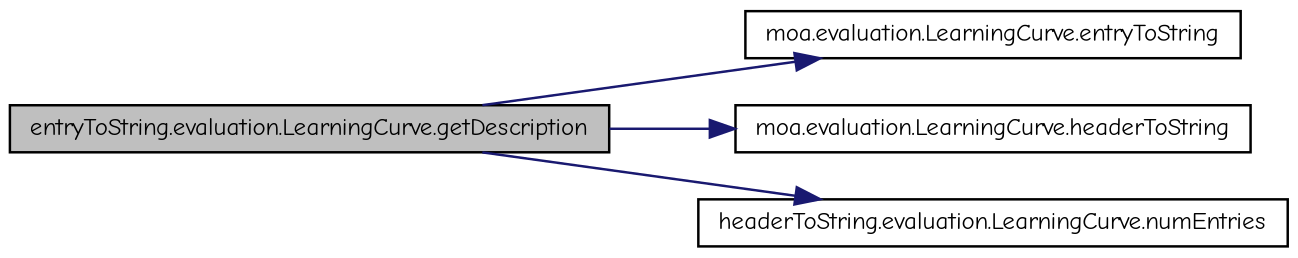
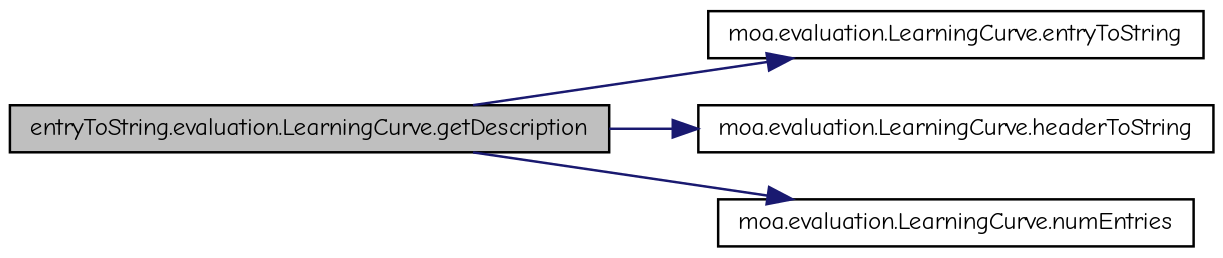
(993, 223) -> (956, 223)
